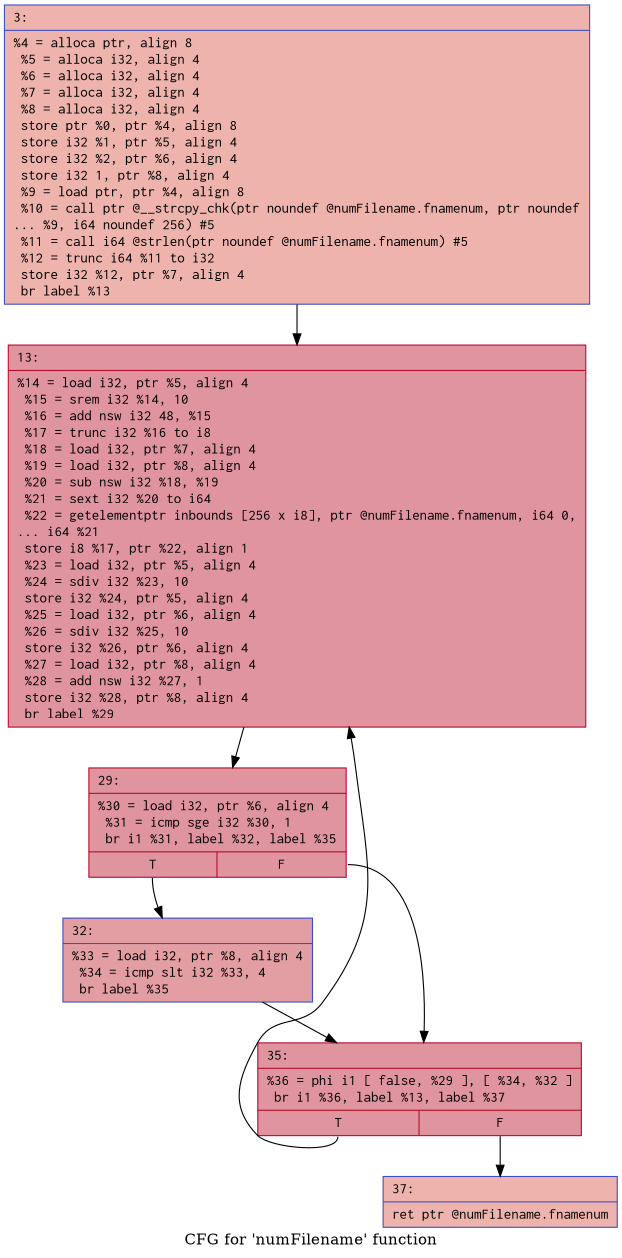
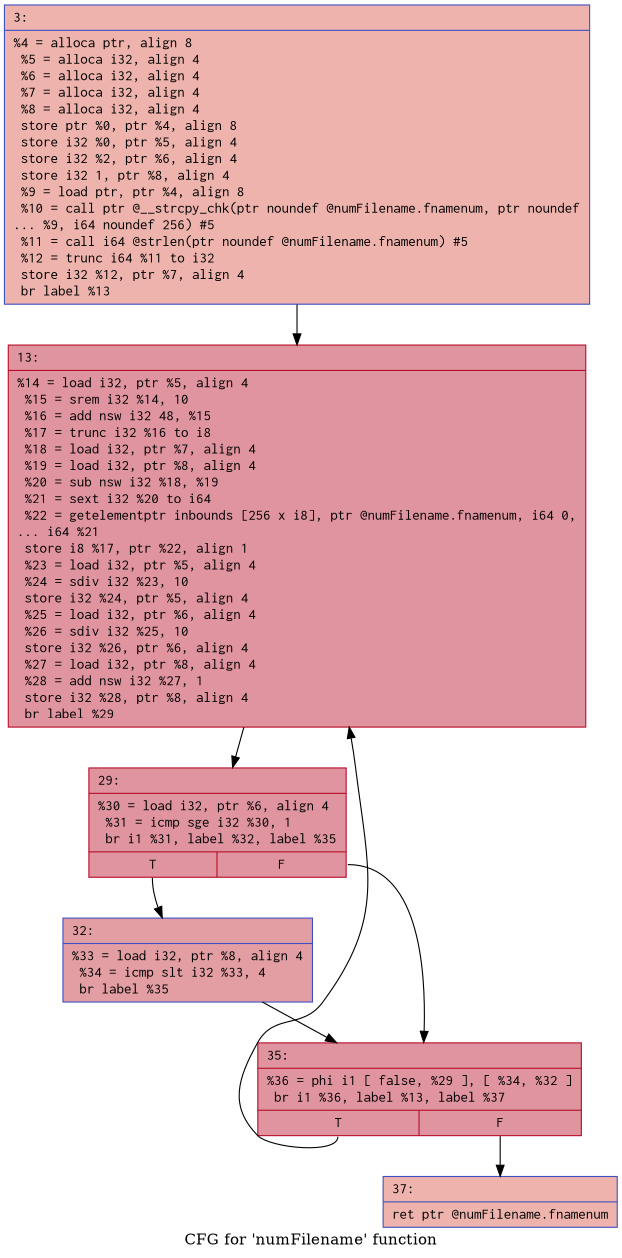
(125, 142) -> (125, 142)
